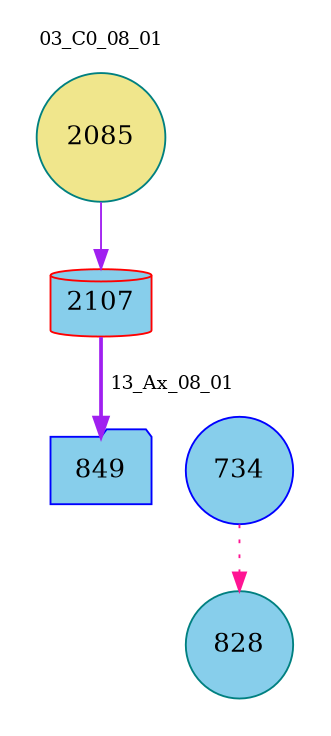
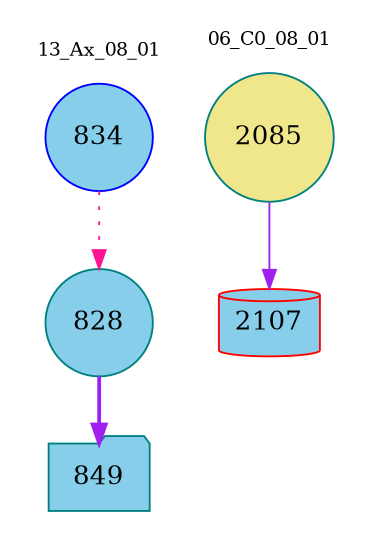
(101, 40) -> (269, 40)
(101, 379) -> (99, 400)
(101, 470) -> (99, 477)
(239, 470) -> (99, 137)
